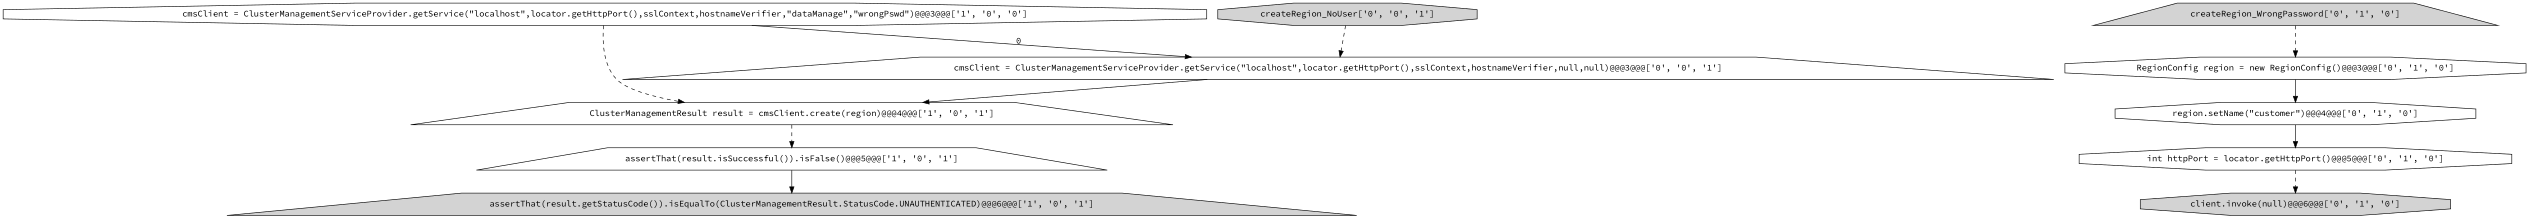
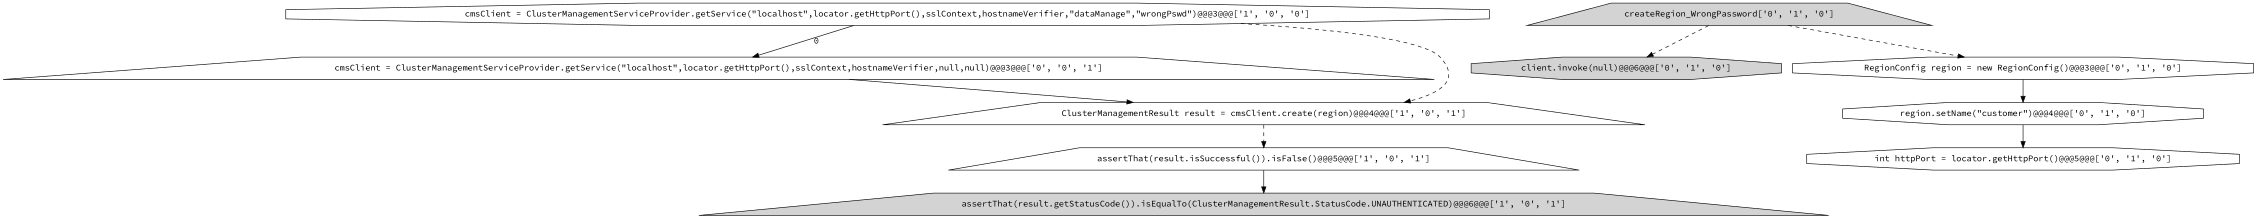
(1347, 14) -> none
(2295, 179) -> (1681, 40)
